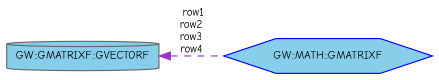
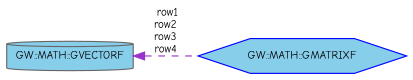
(83, 56) -> (70, 56)
